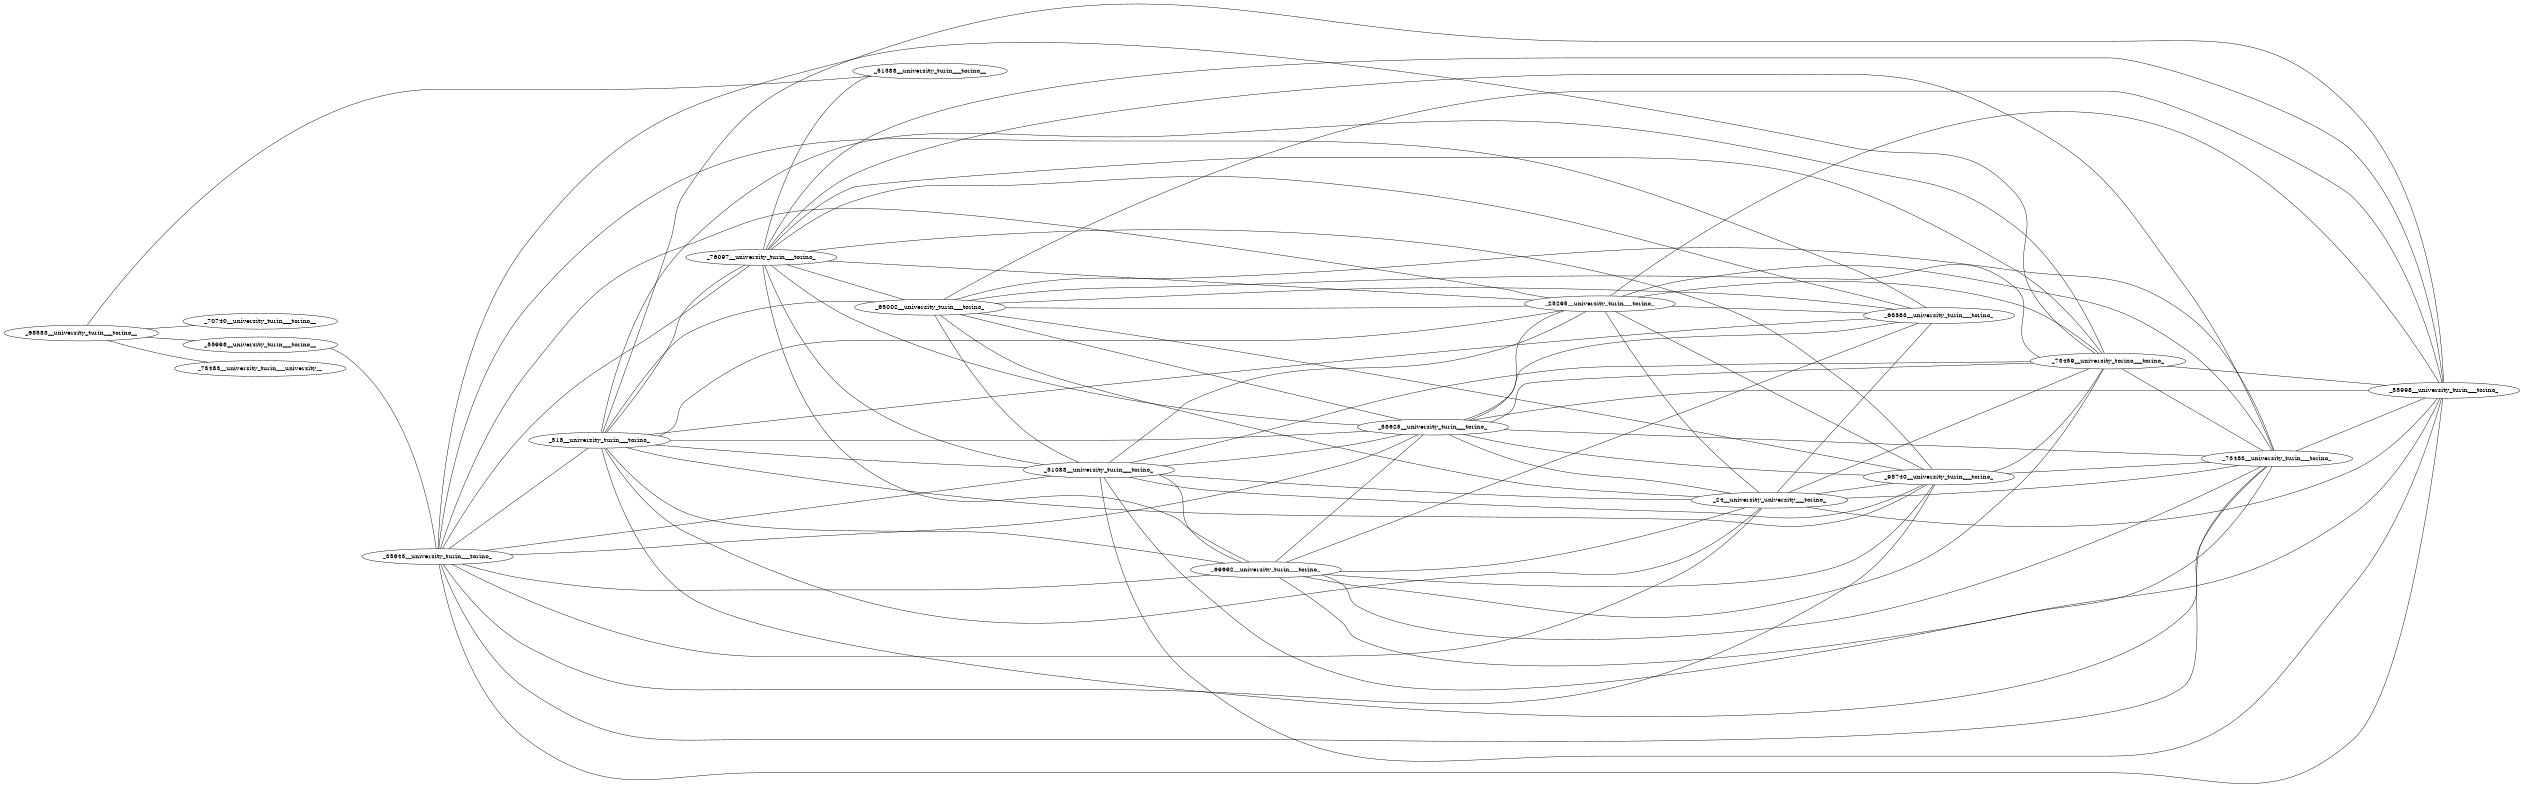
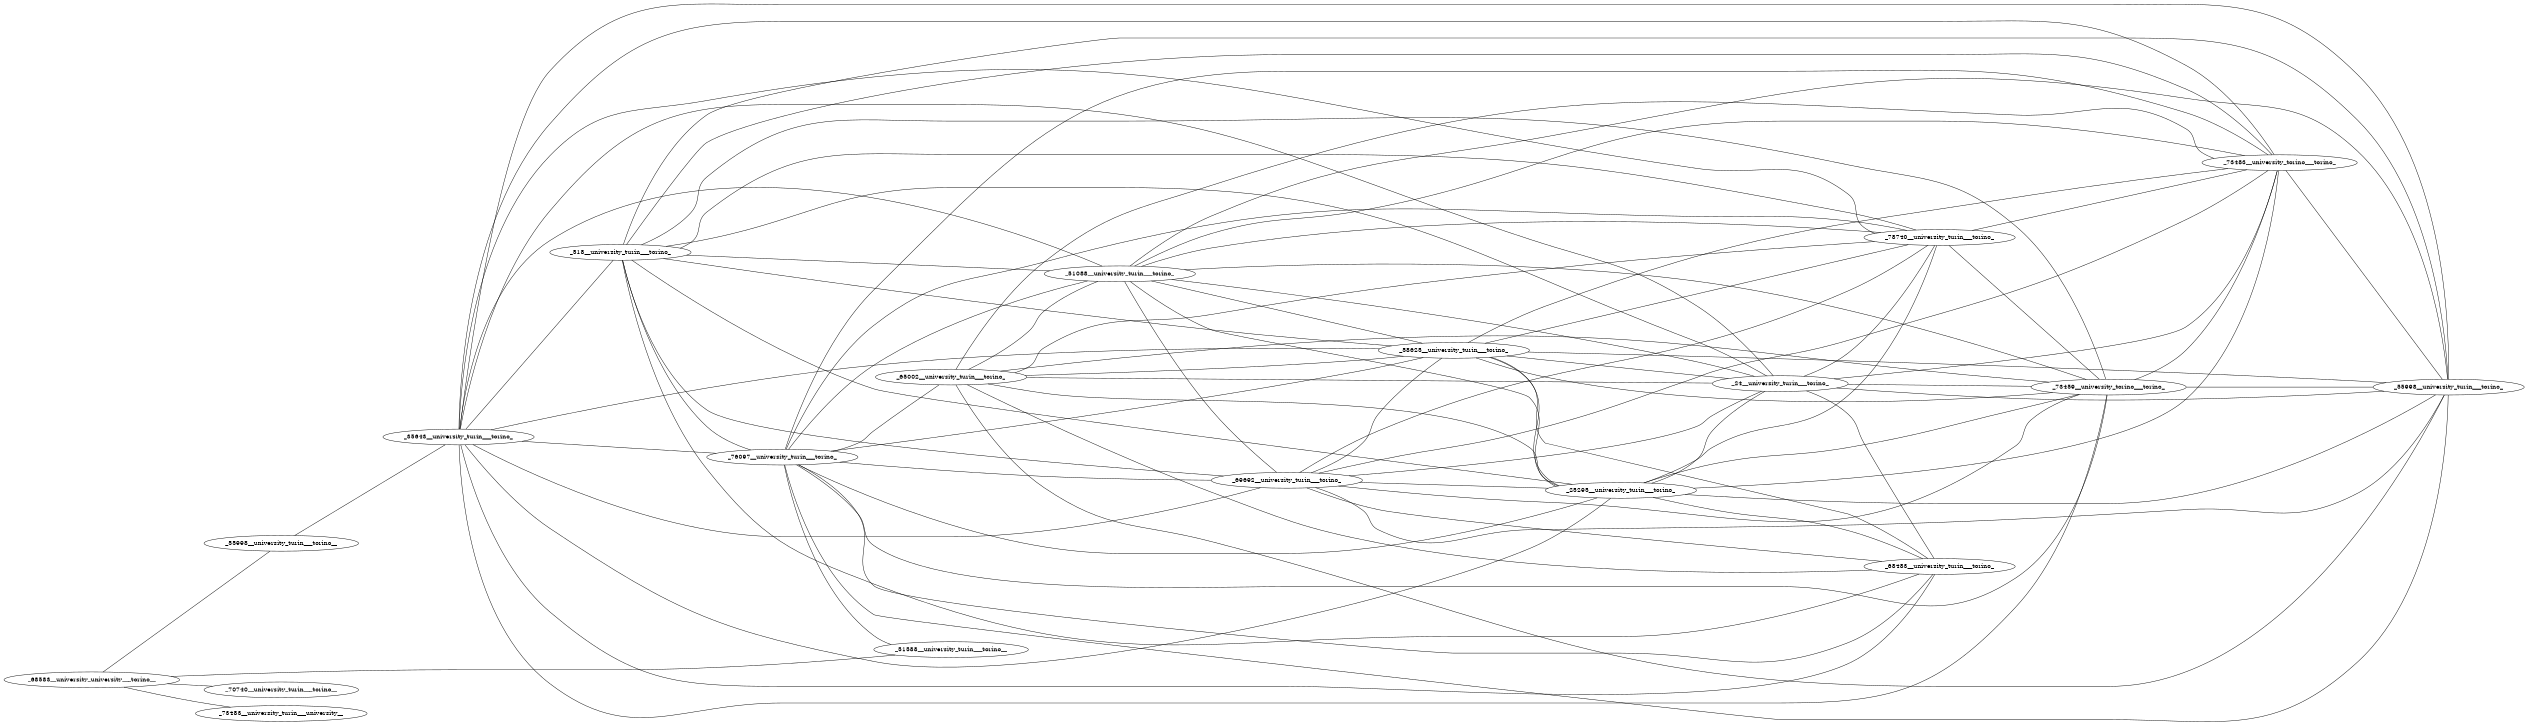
(1939, 316) -> (1940, 566)
(716, 321) -> none
(81, 333) -> (92, 680)
(2277, 459) -> (2280, 163)
(1939, 477) -> (1940, 238)
none -> (1454, 485)
(1769, 500) -> (1780, 384)
